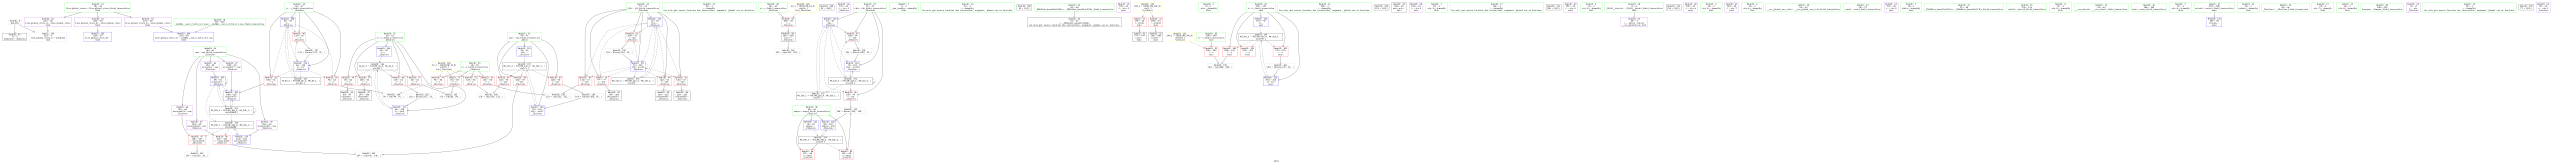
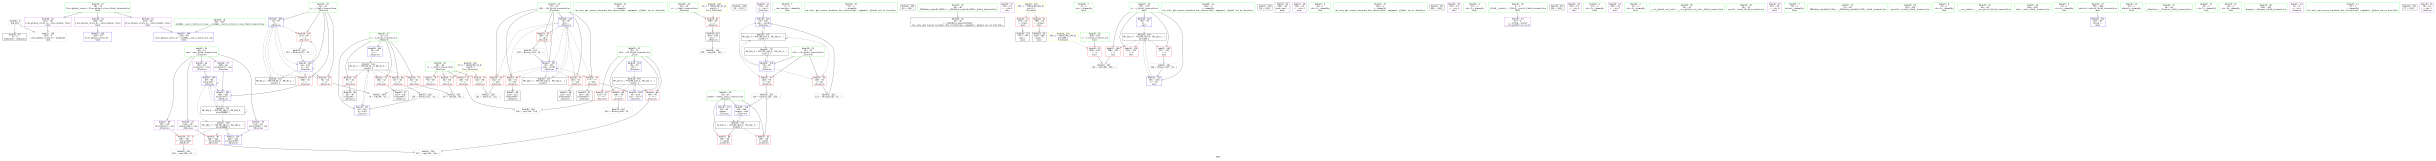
(879, 42) -> (763, 14)
(563, 103) -> (613, 87)
